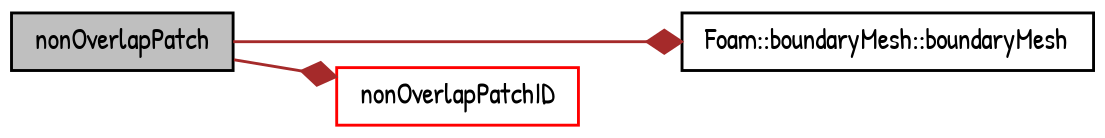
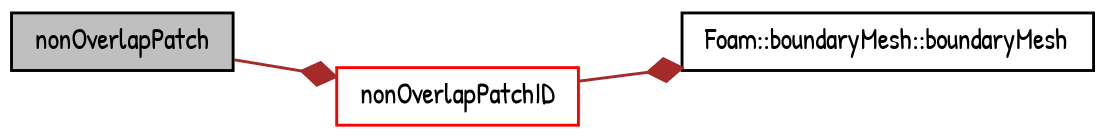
(440, 42) -> (613, 77)
